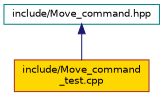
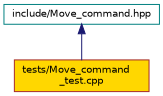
(82, 76) -> (82, 76)
